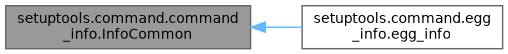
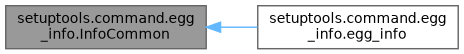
(128, 27) -> (106, 27)
